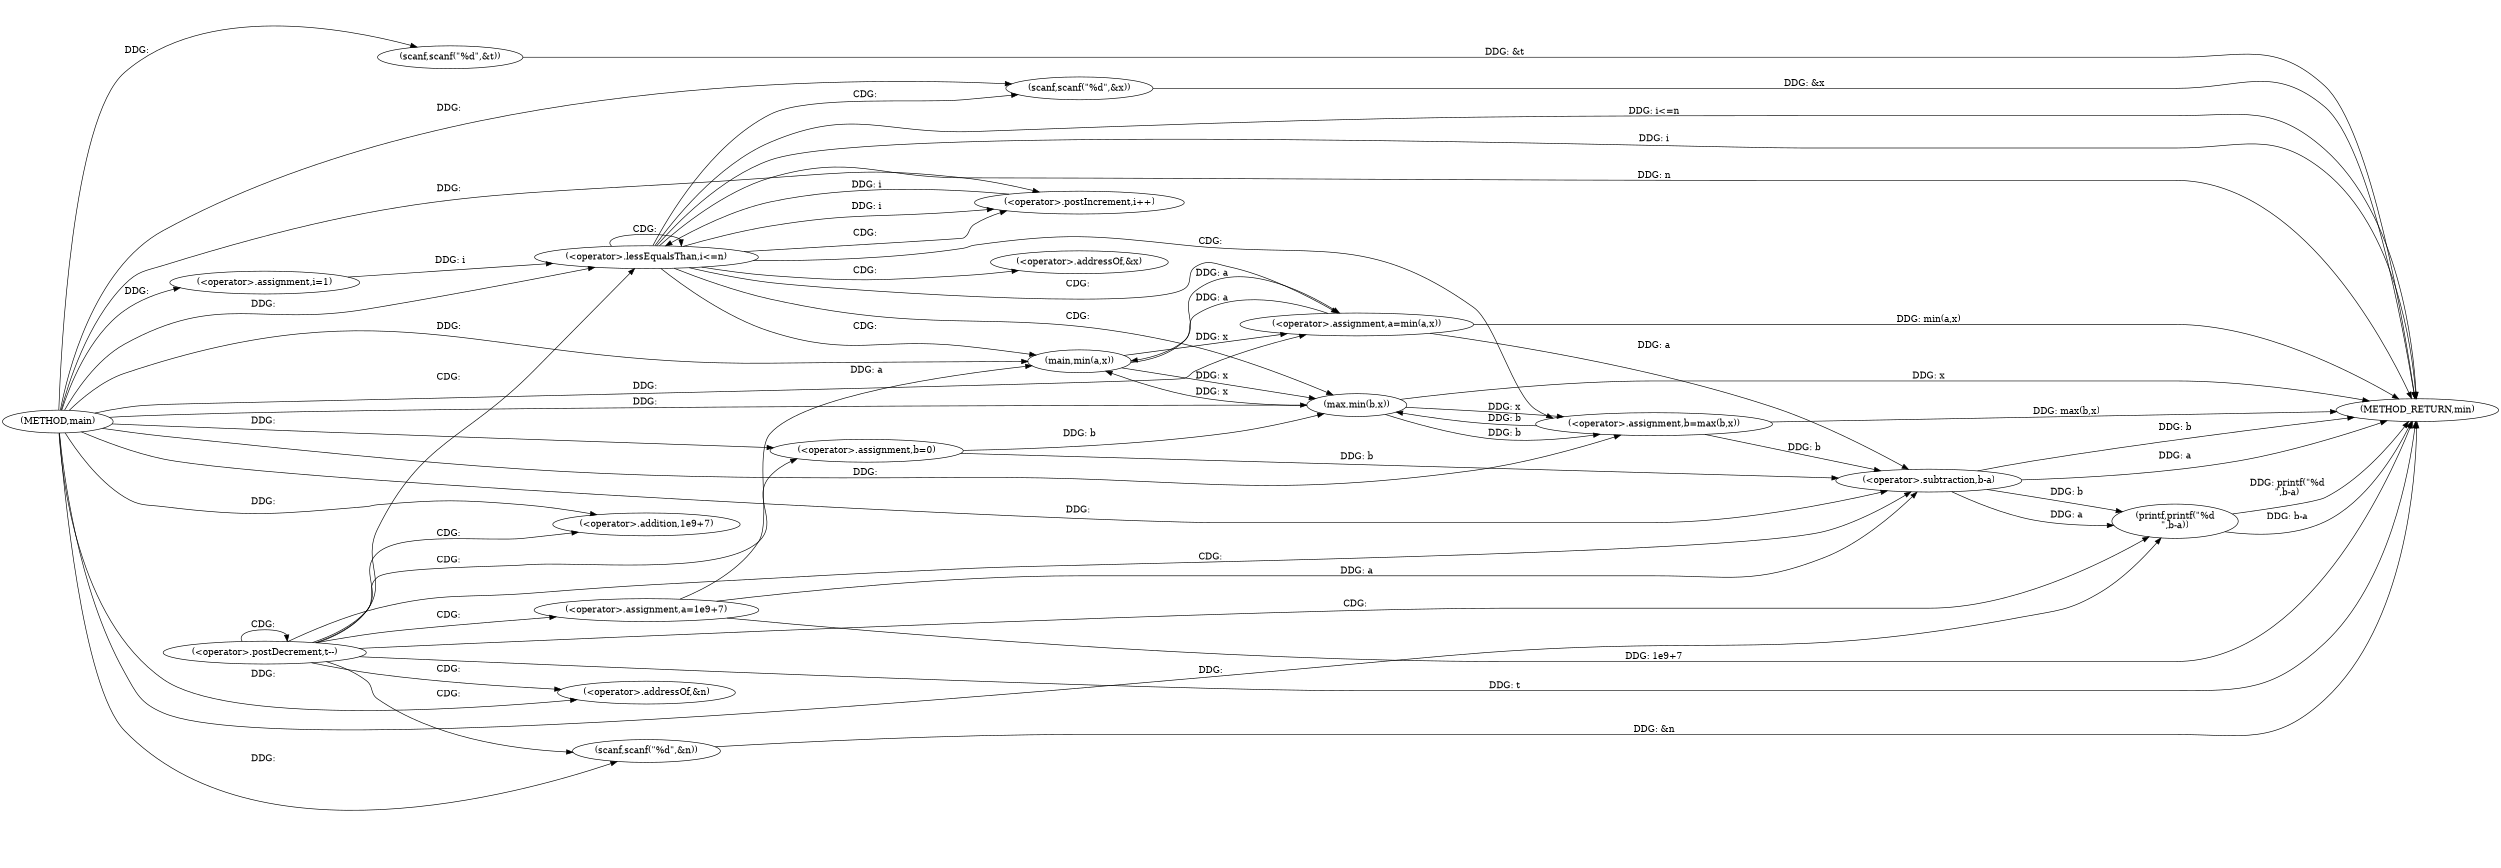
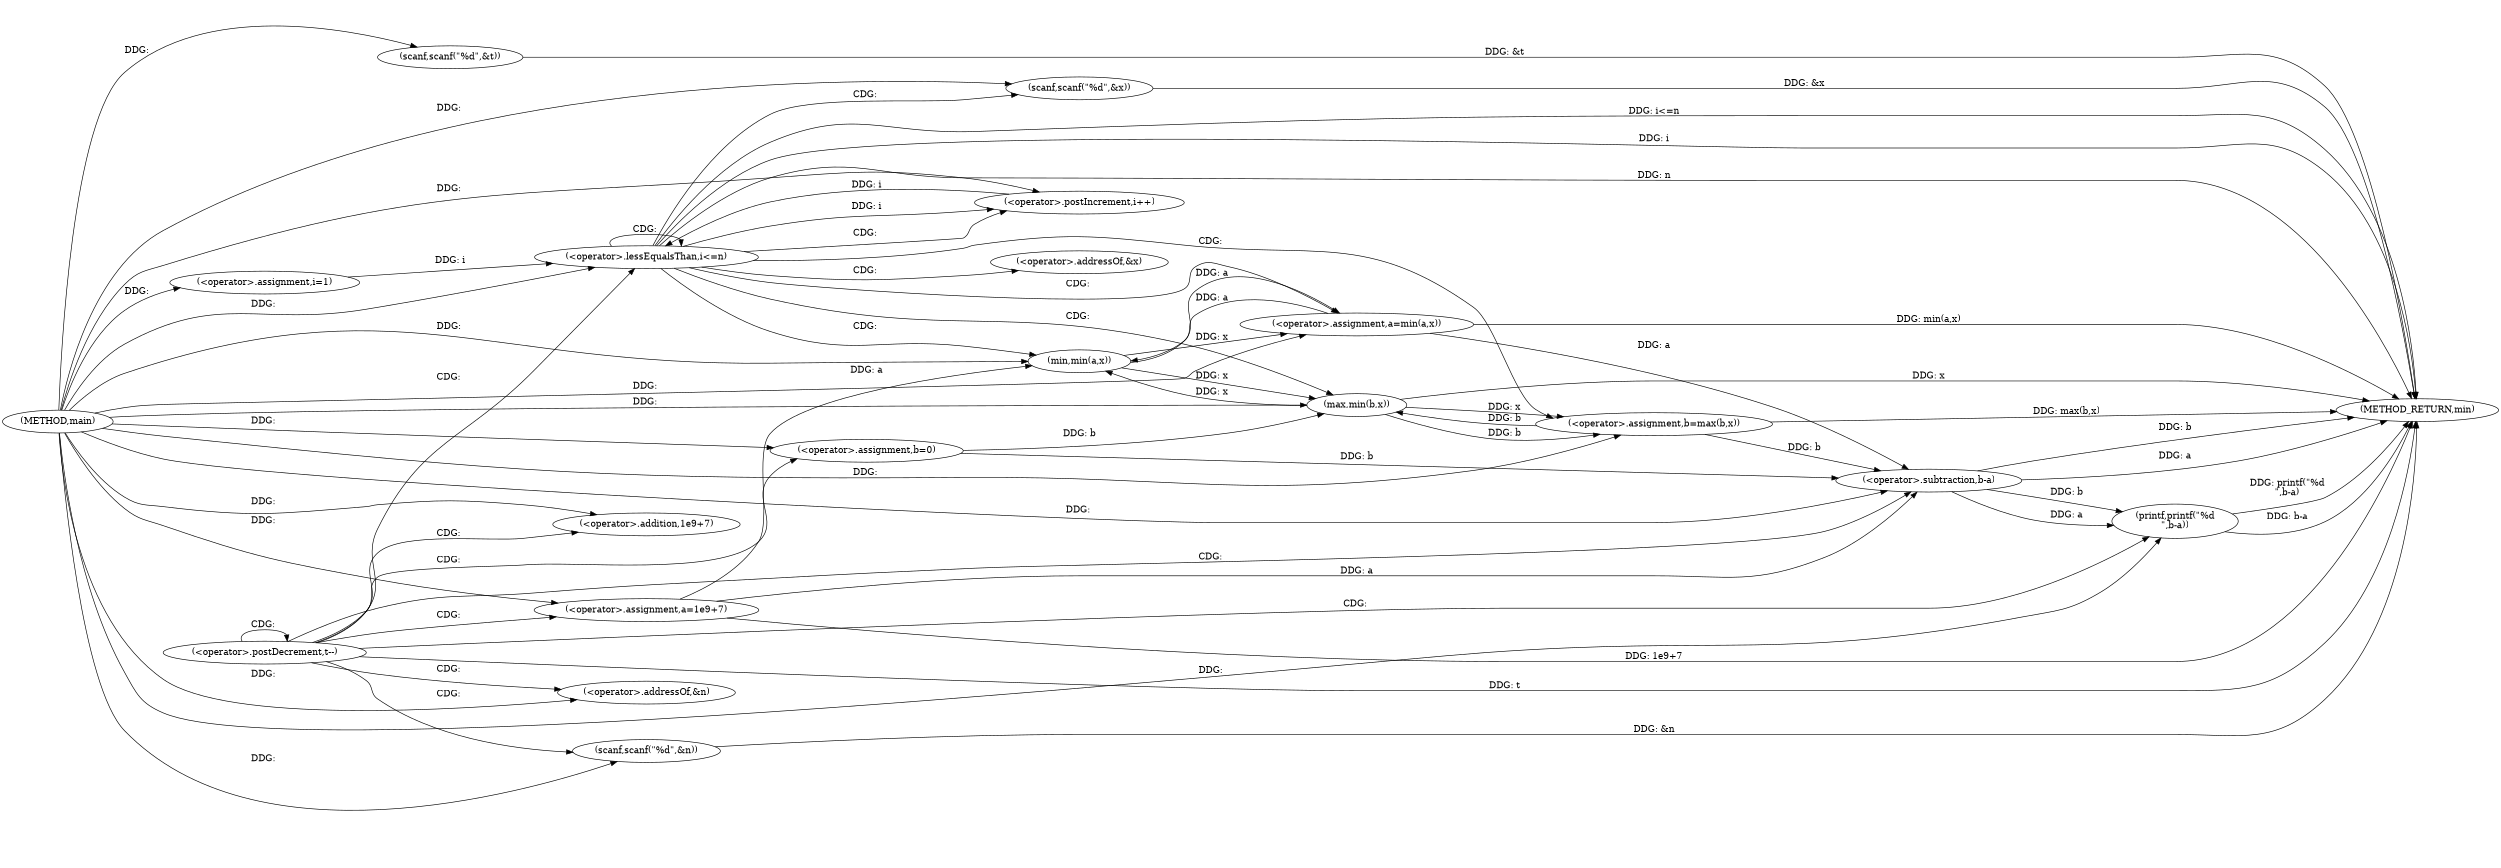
(1079, 361) -> (1079, 361)
none -> (286, 562)
